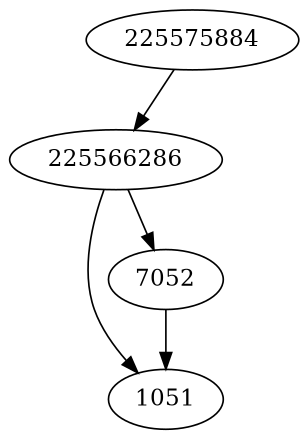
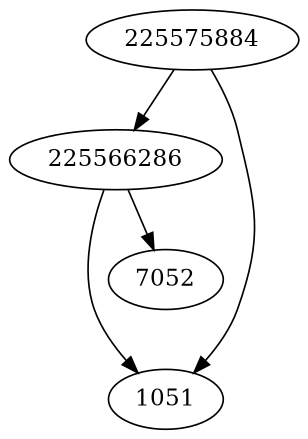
(166, 331) -> (254, 217)
